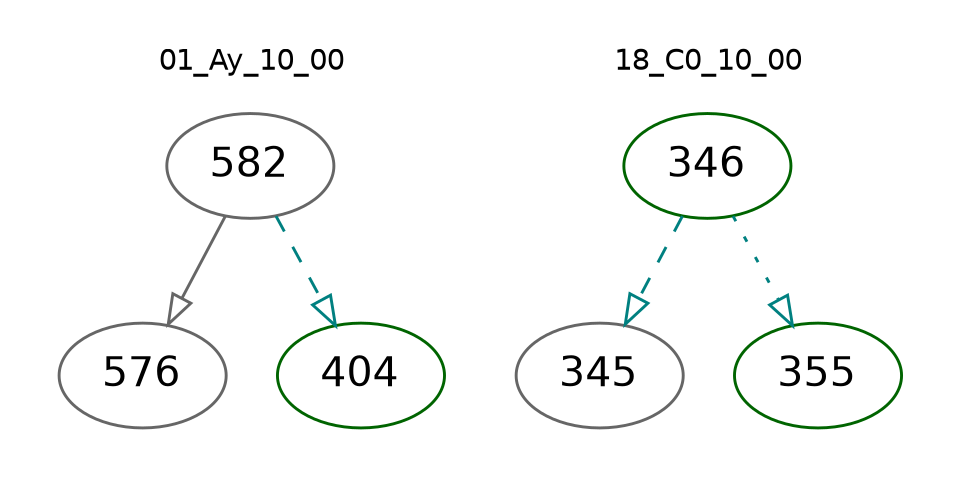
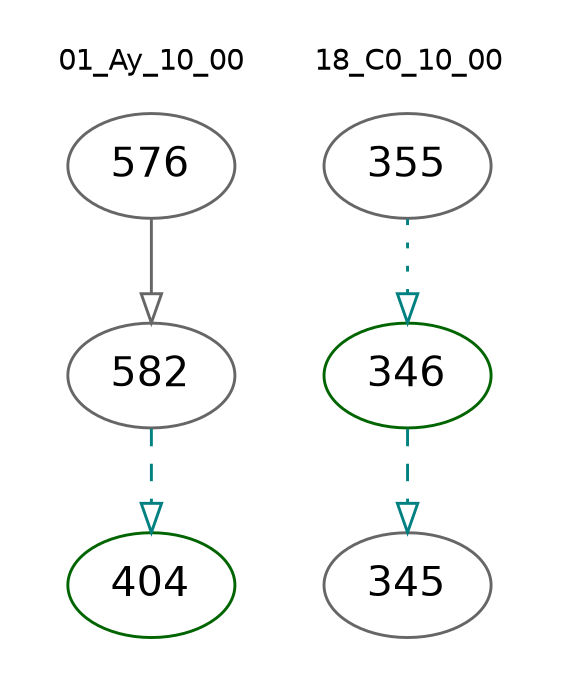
(204, 257) -> (151, 256)
(756, 258) -> (408, 256)
(818, 376) -> (408, 166)
